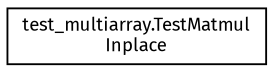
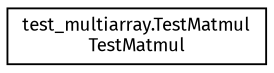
(137, 36) -> (137, 36)
